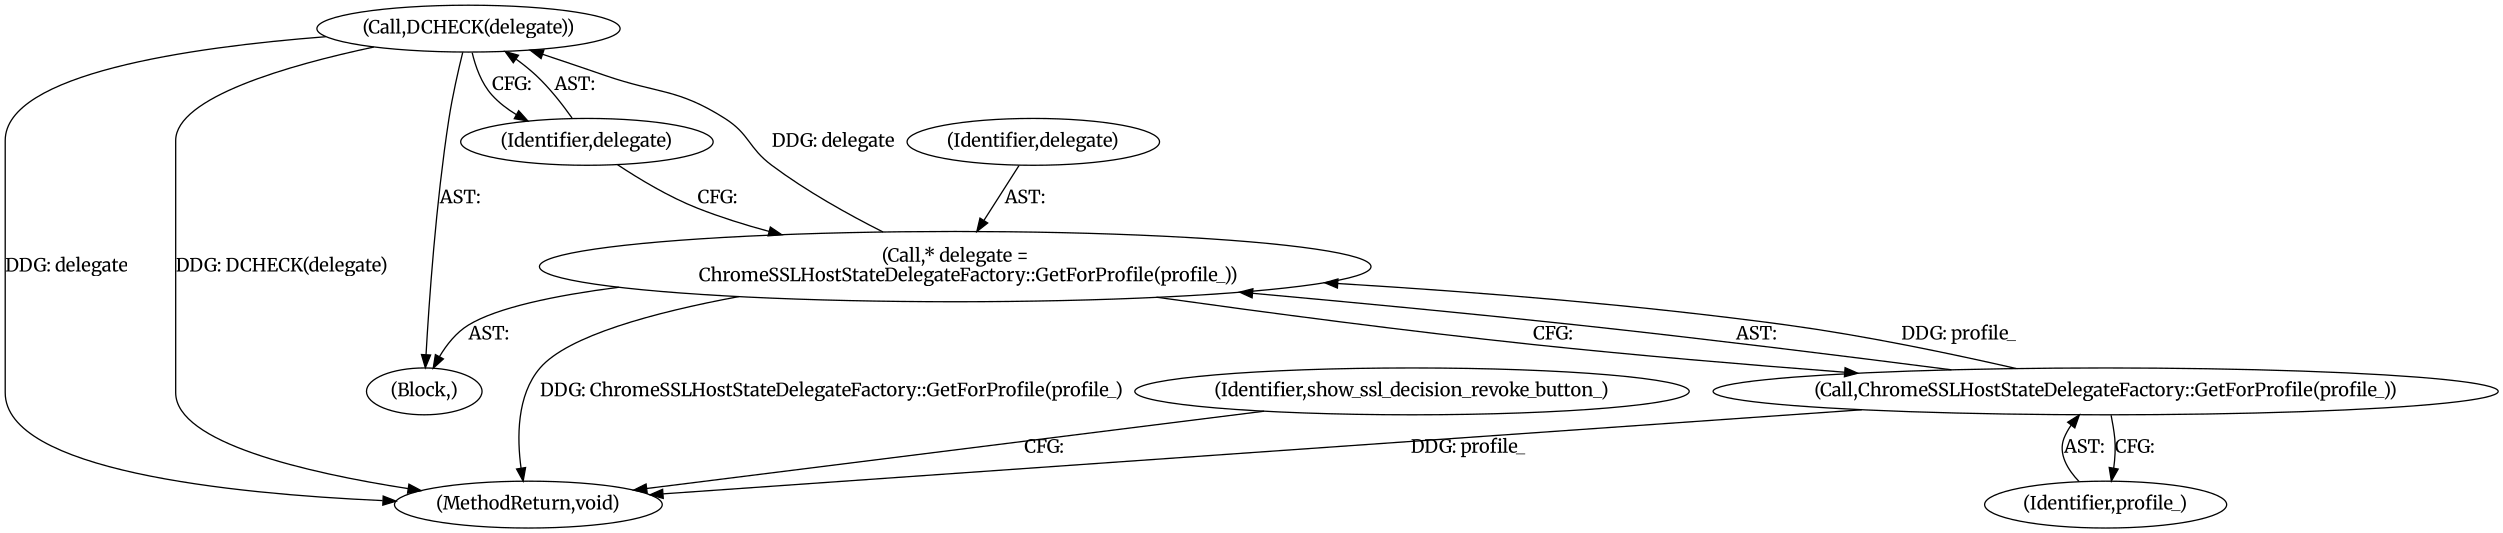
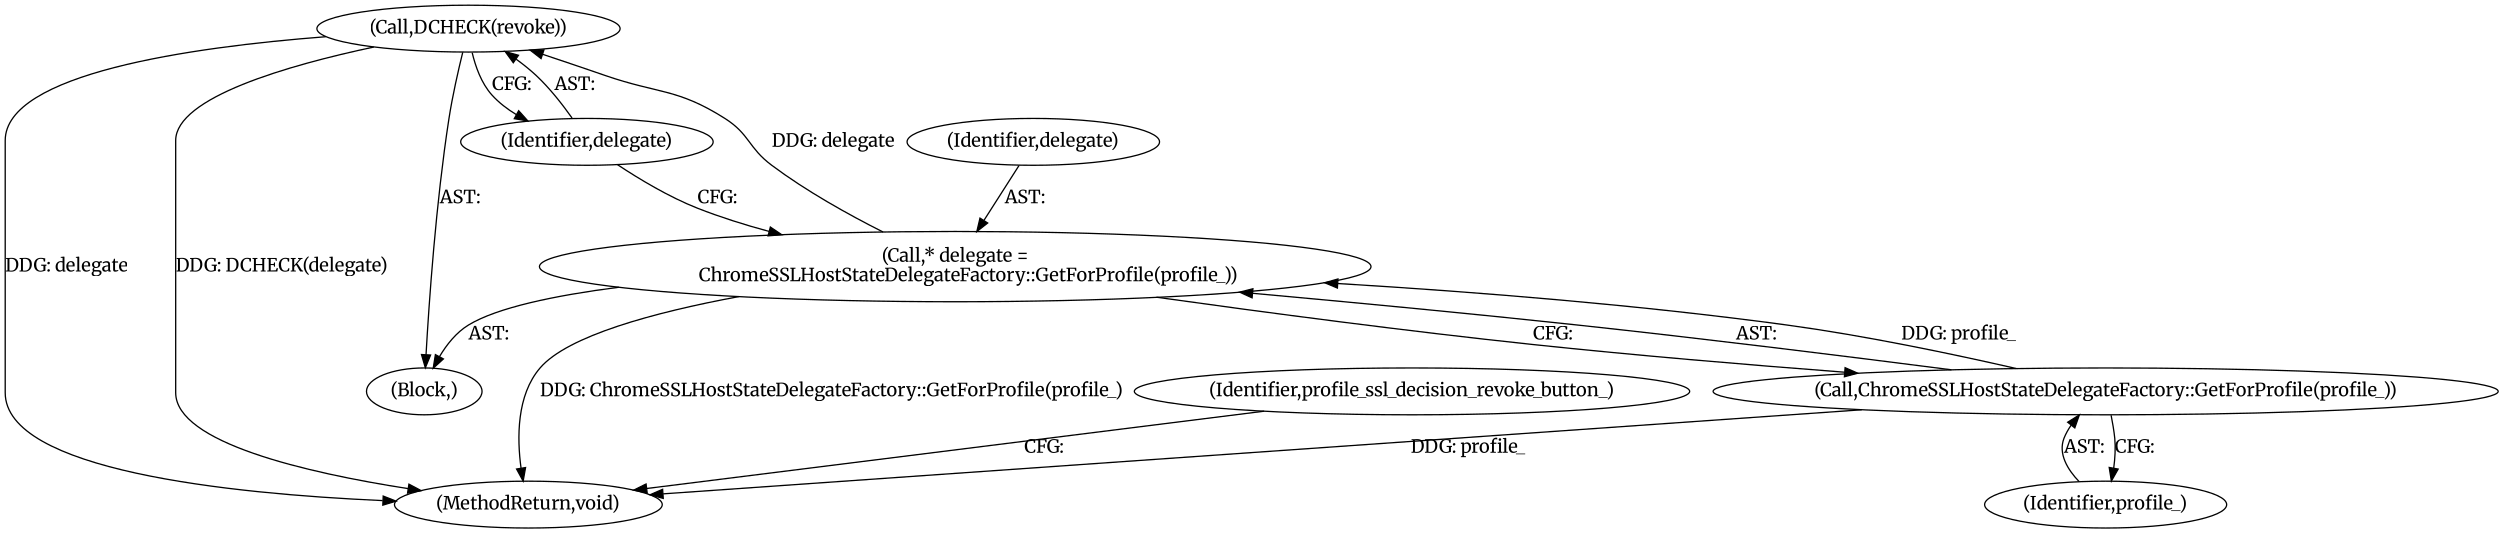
(468, 29) -> (468, 29)
(1412, 391) -> (1412, 391)
